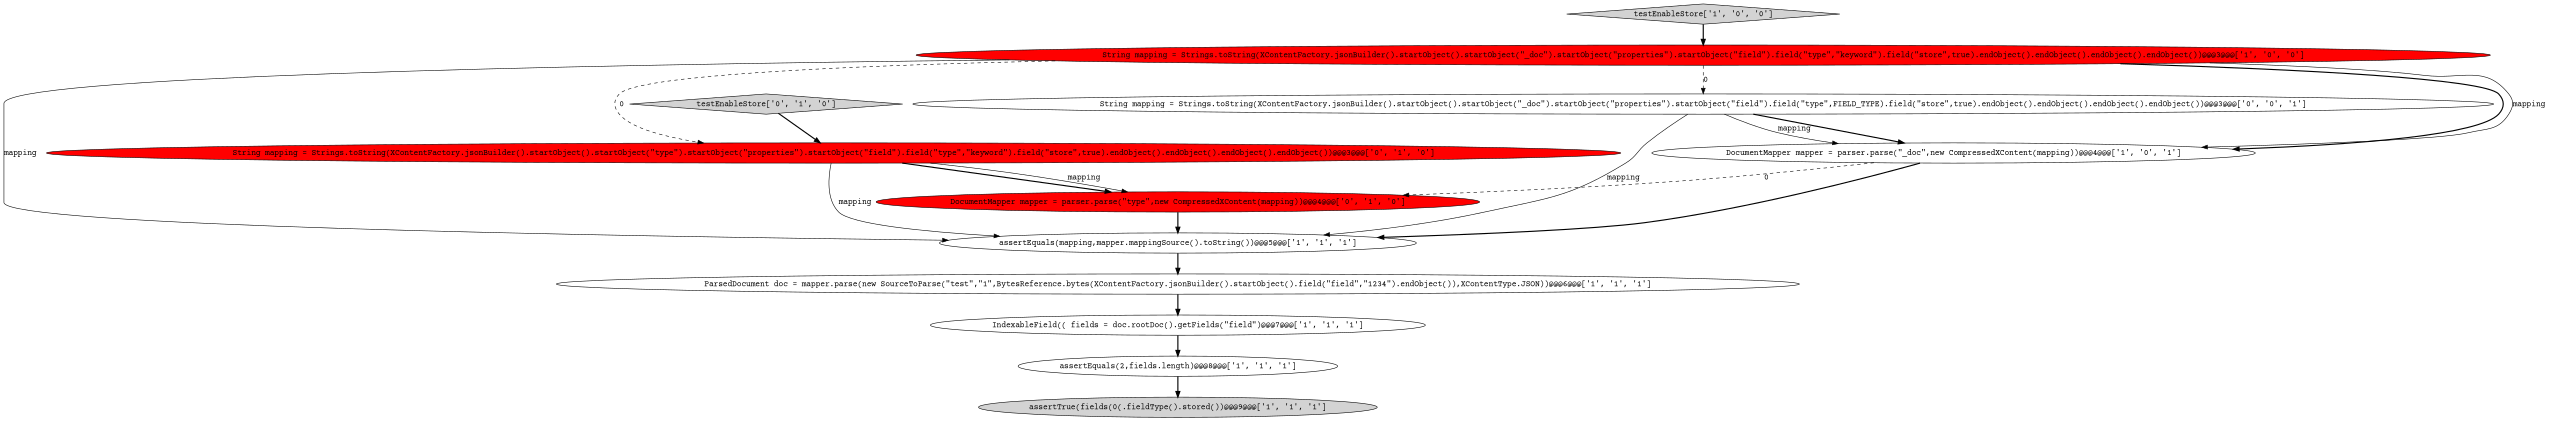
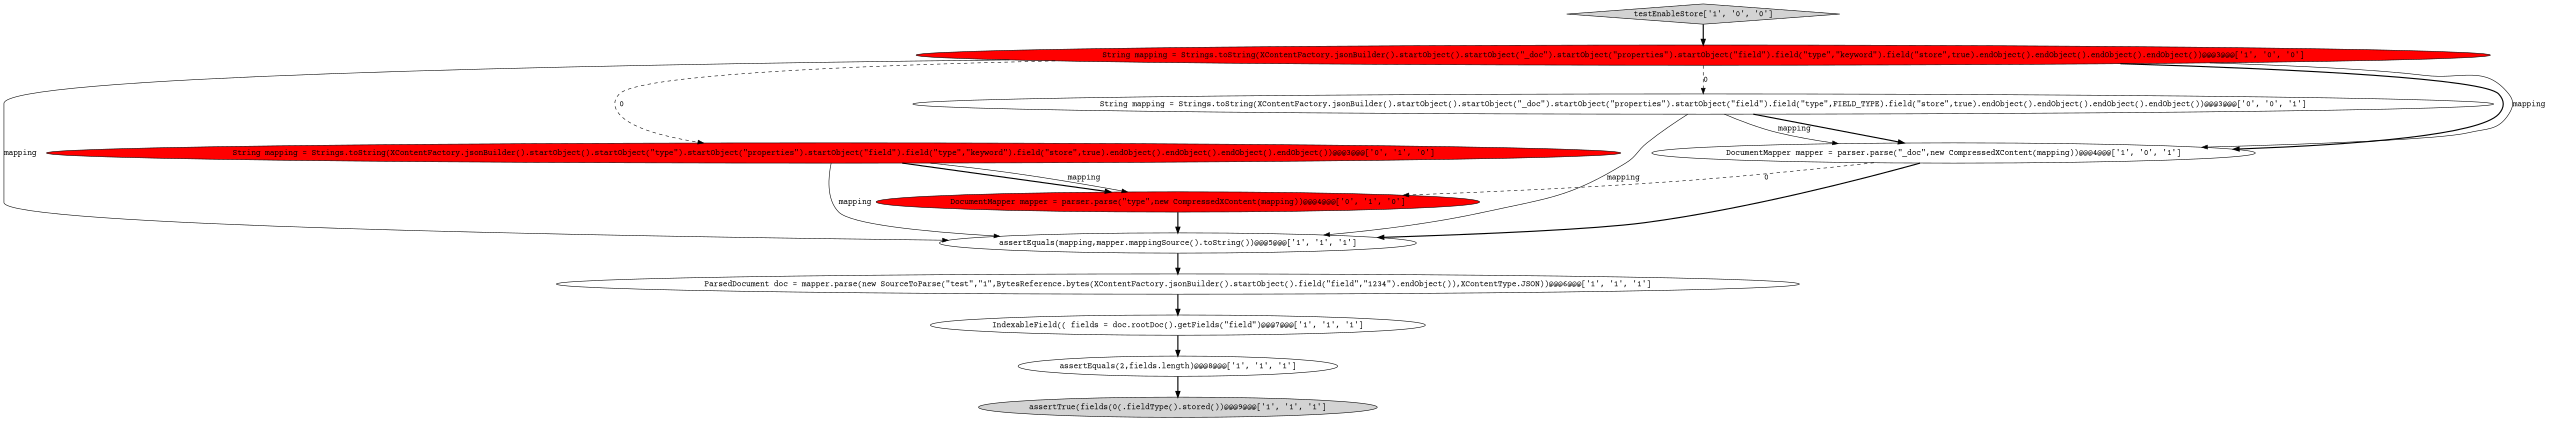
(766, 104) -> none
